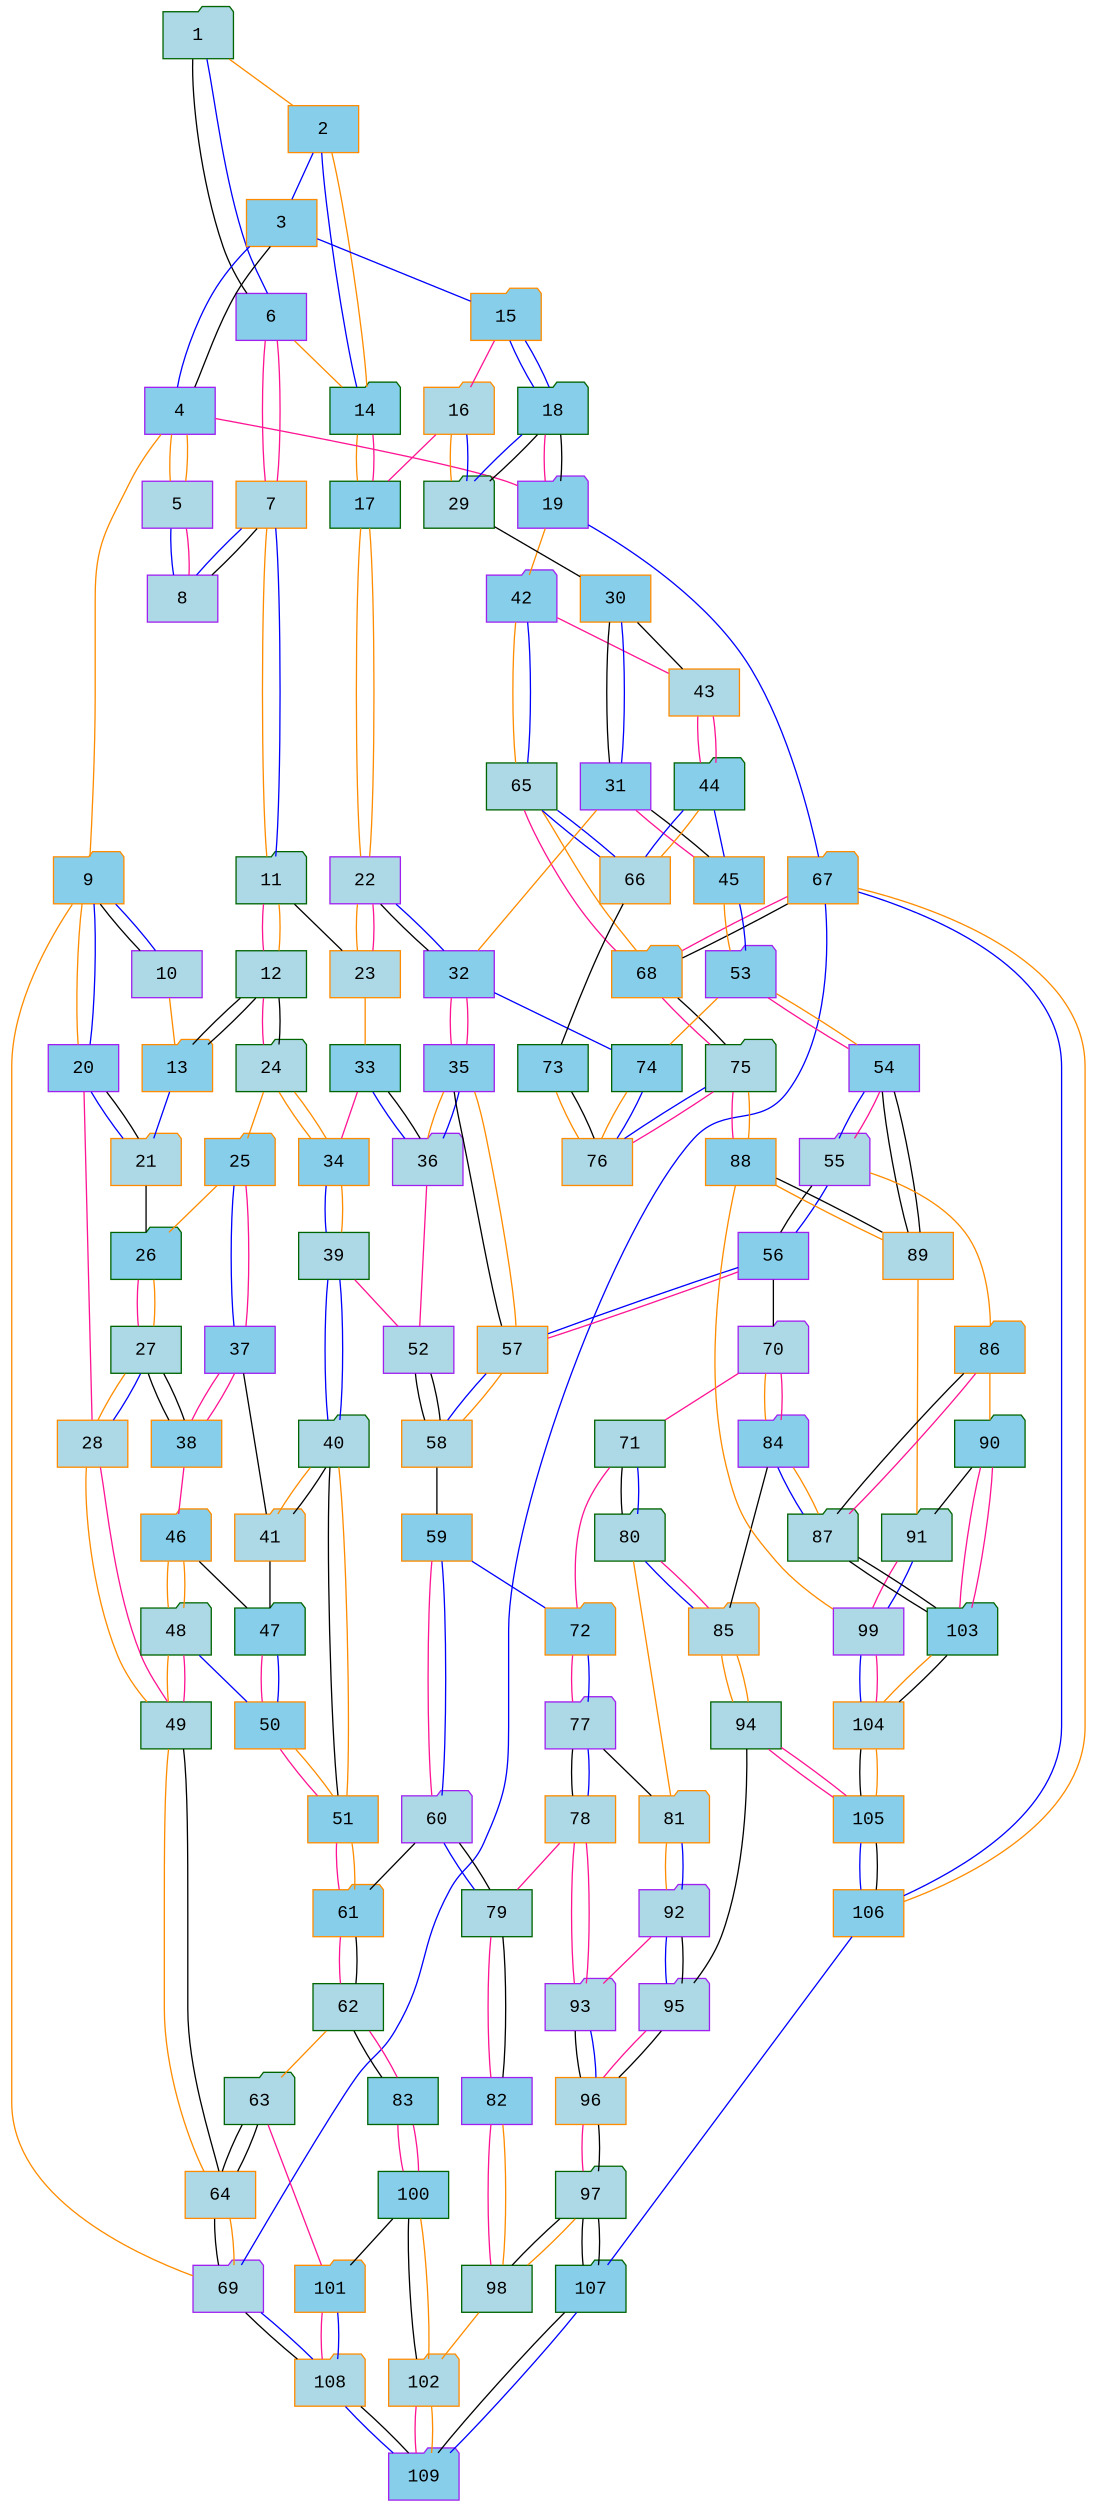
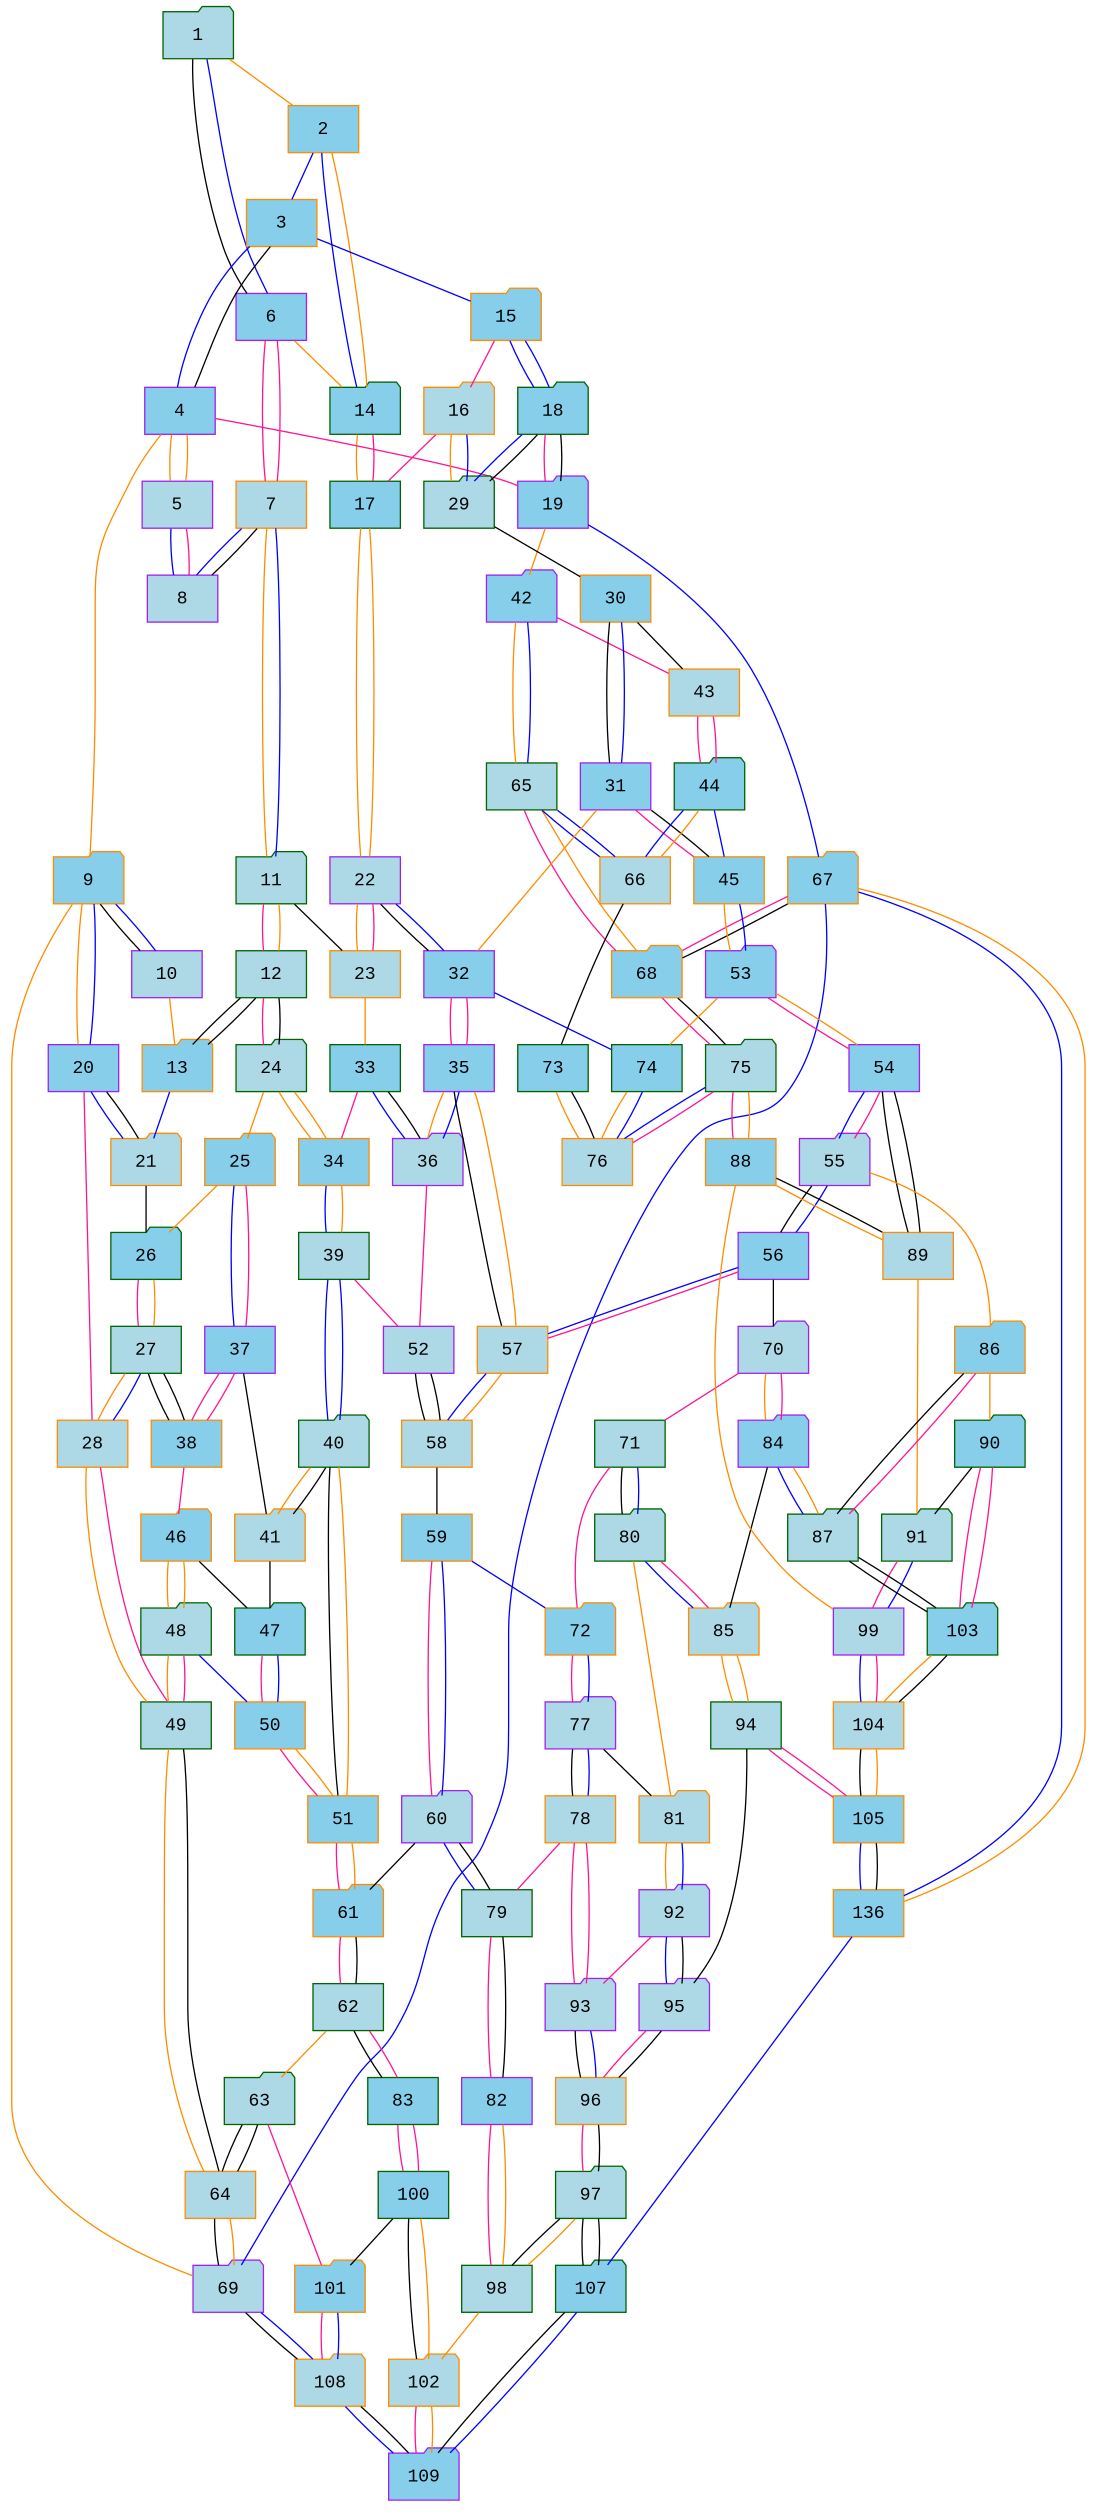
(869, 1913) -> (869, 1913)
